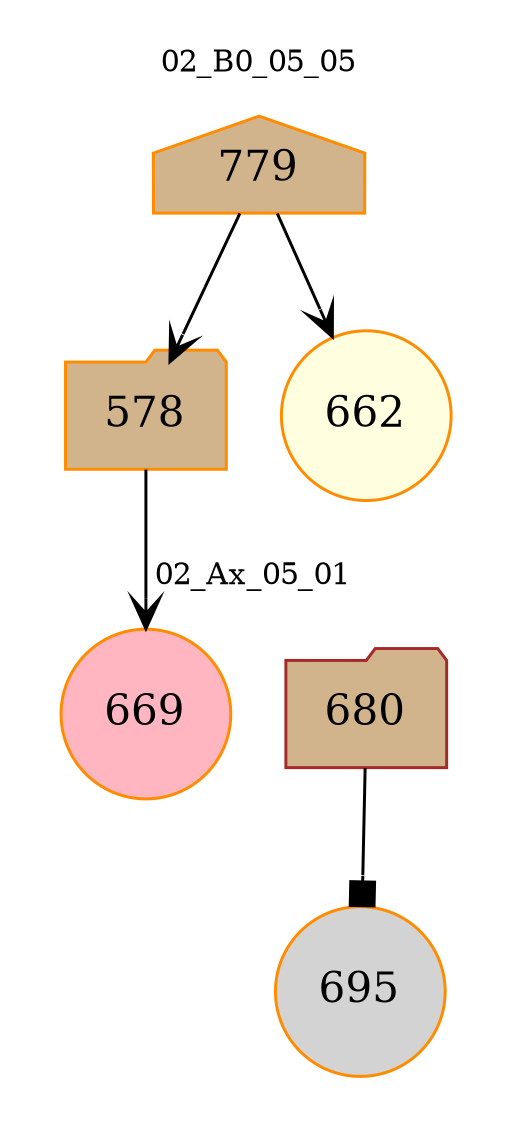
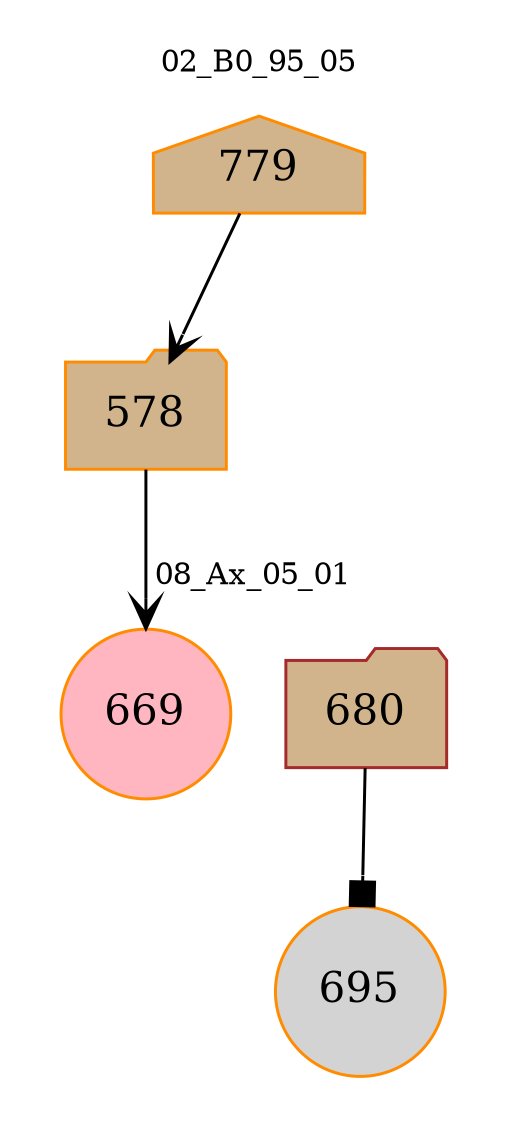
(259, 64) -> (259, 64)
(366, 416) -> none
(253, 577) -> (253, 577)
